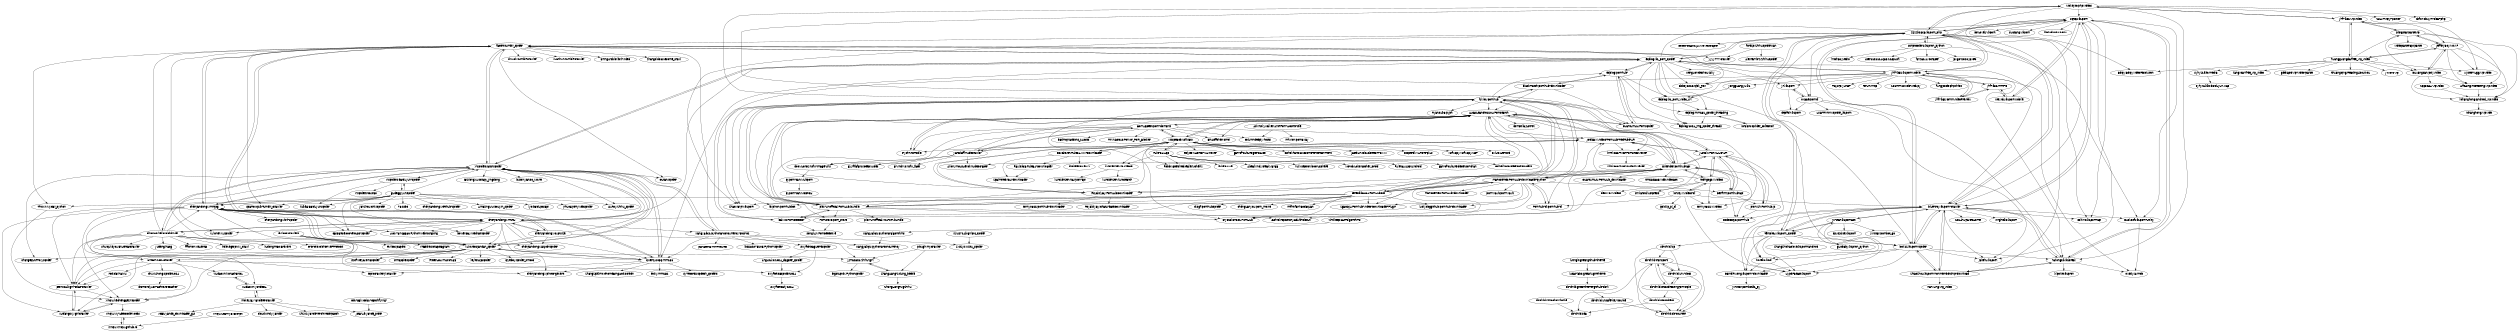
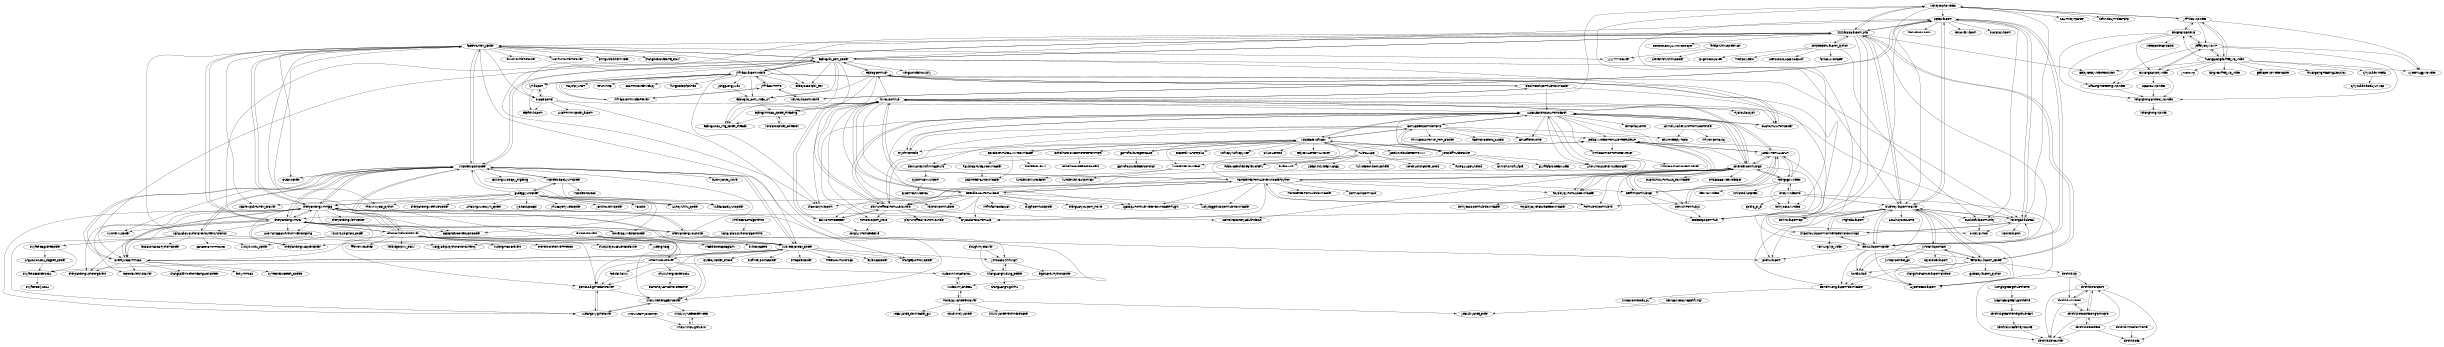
(1825, 238) -> (1929, 254)
none -> (2089, 322)
